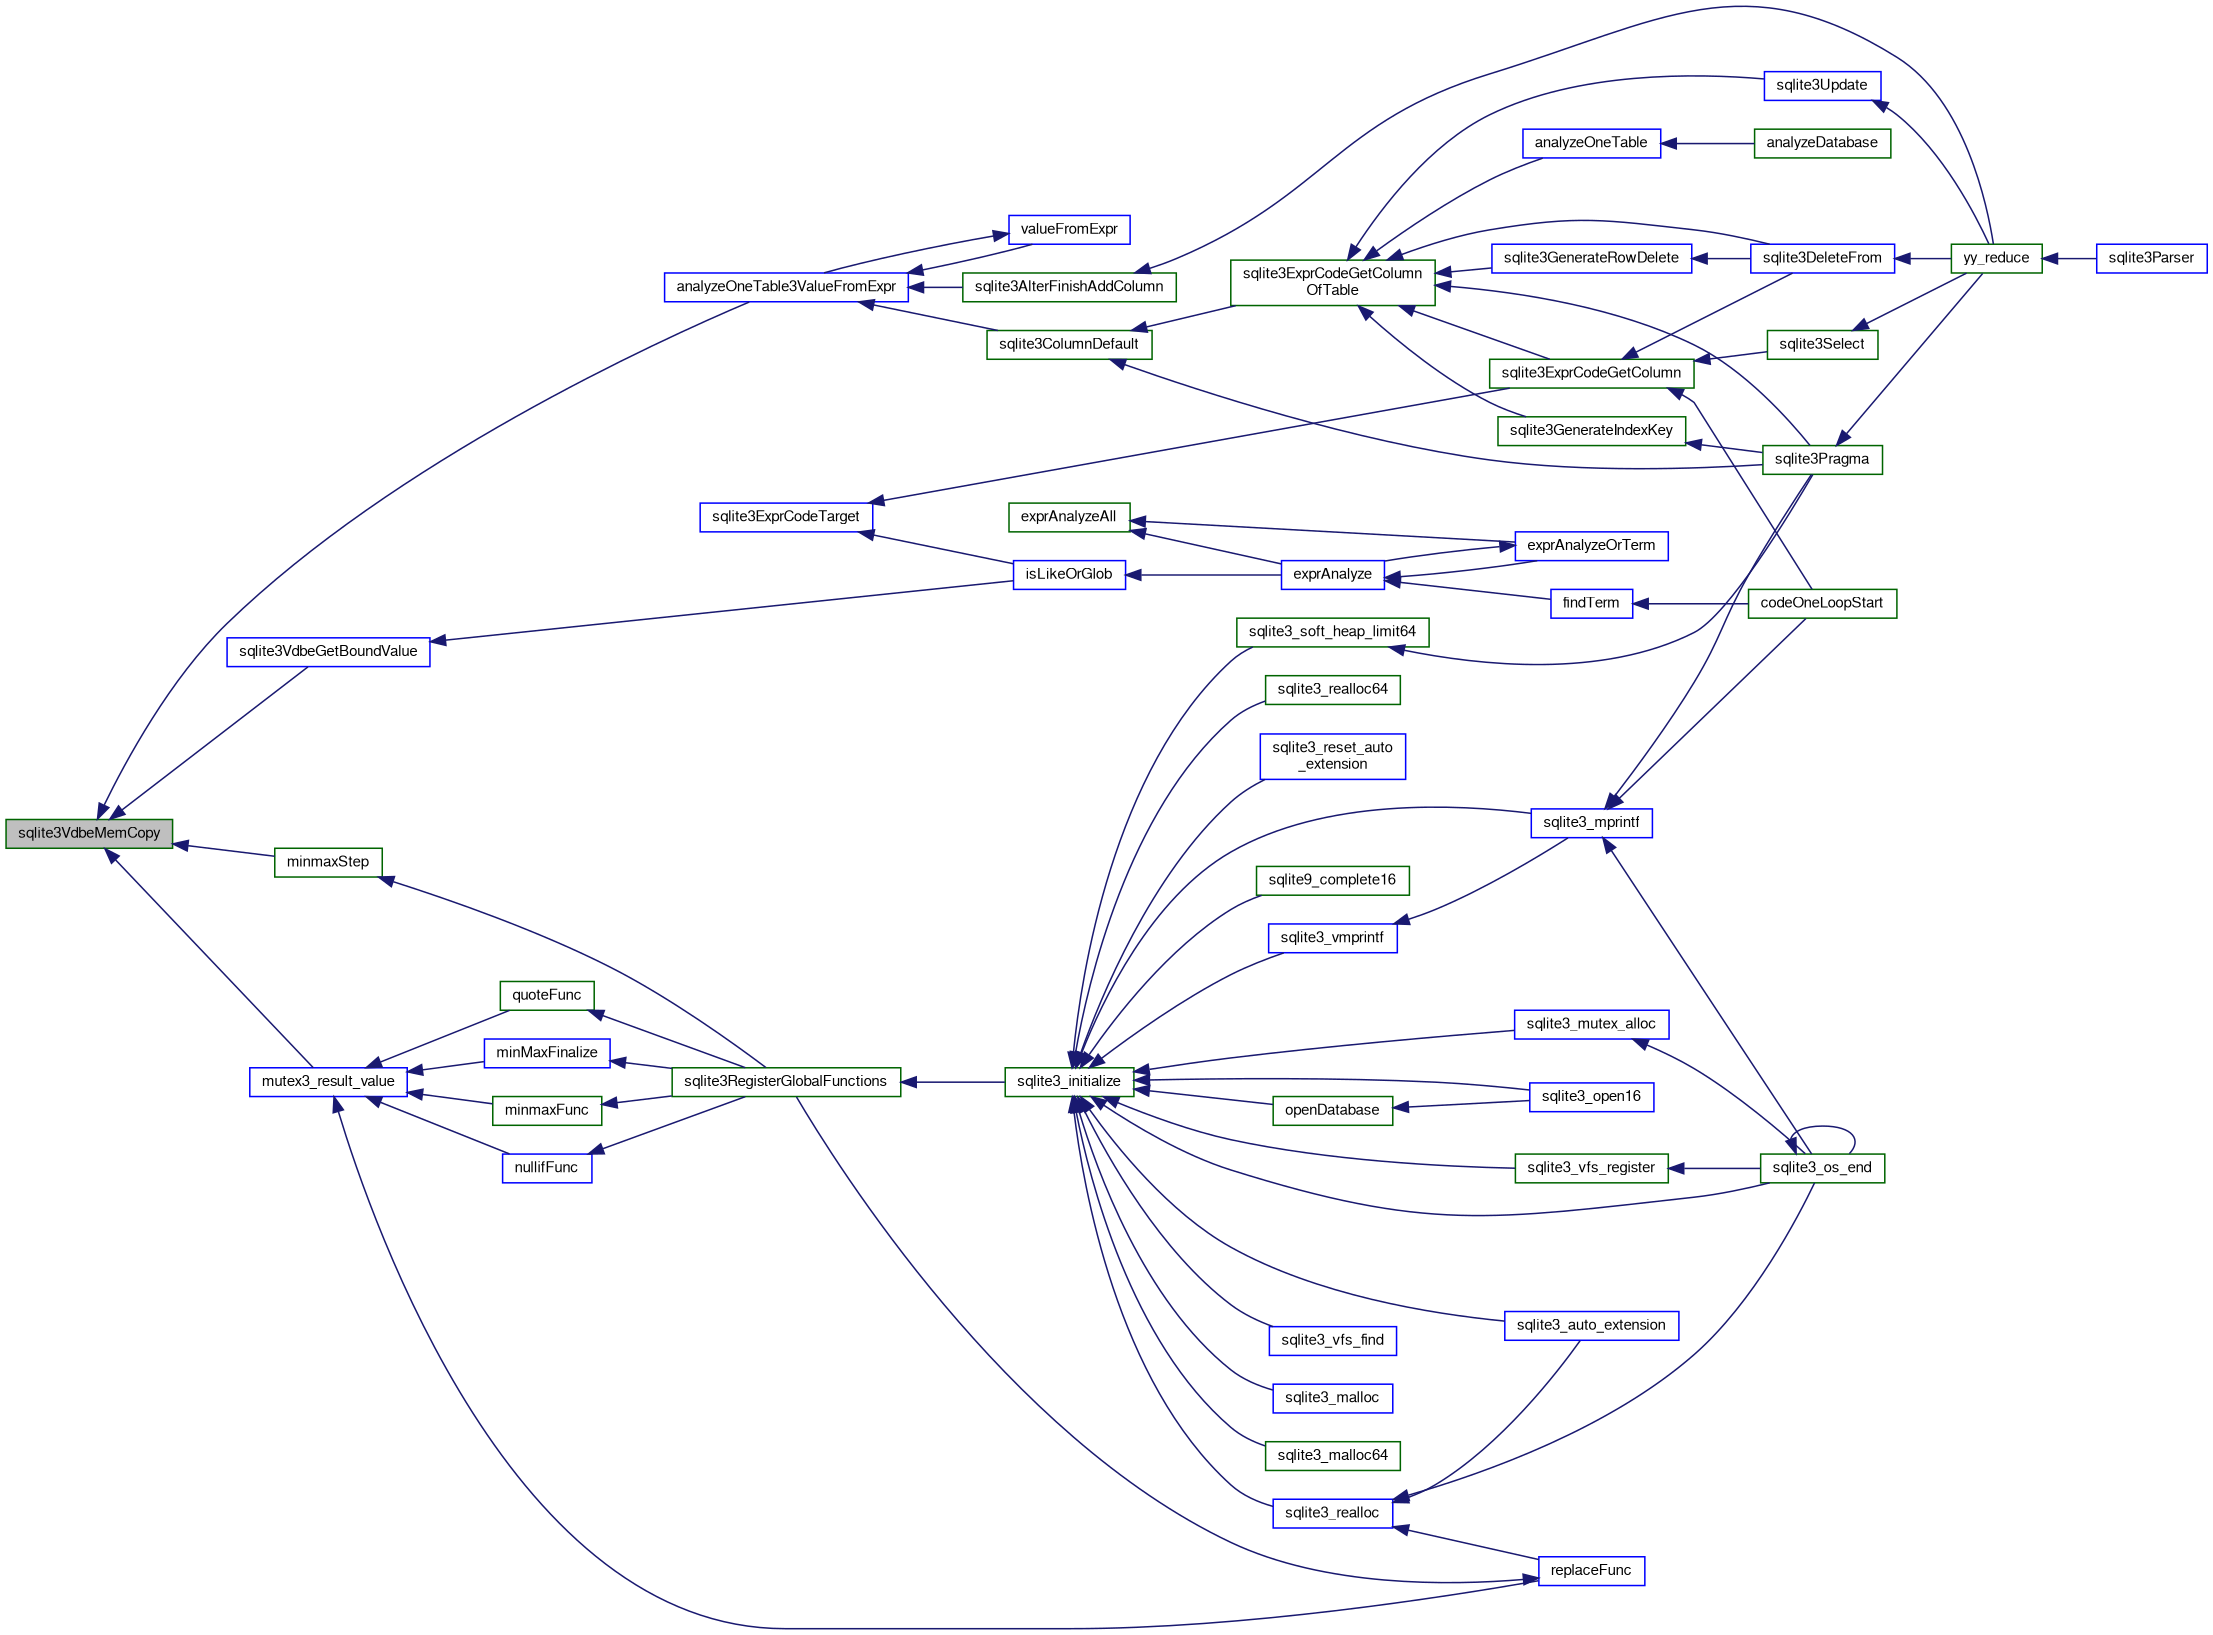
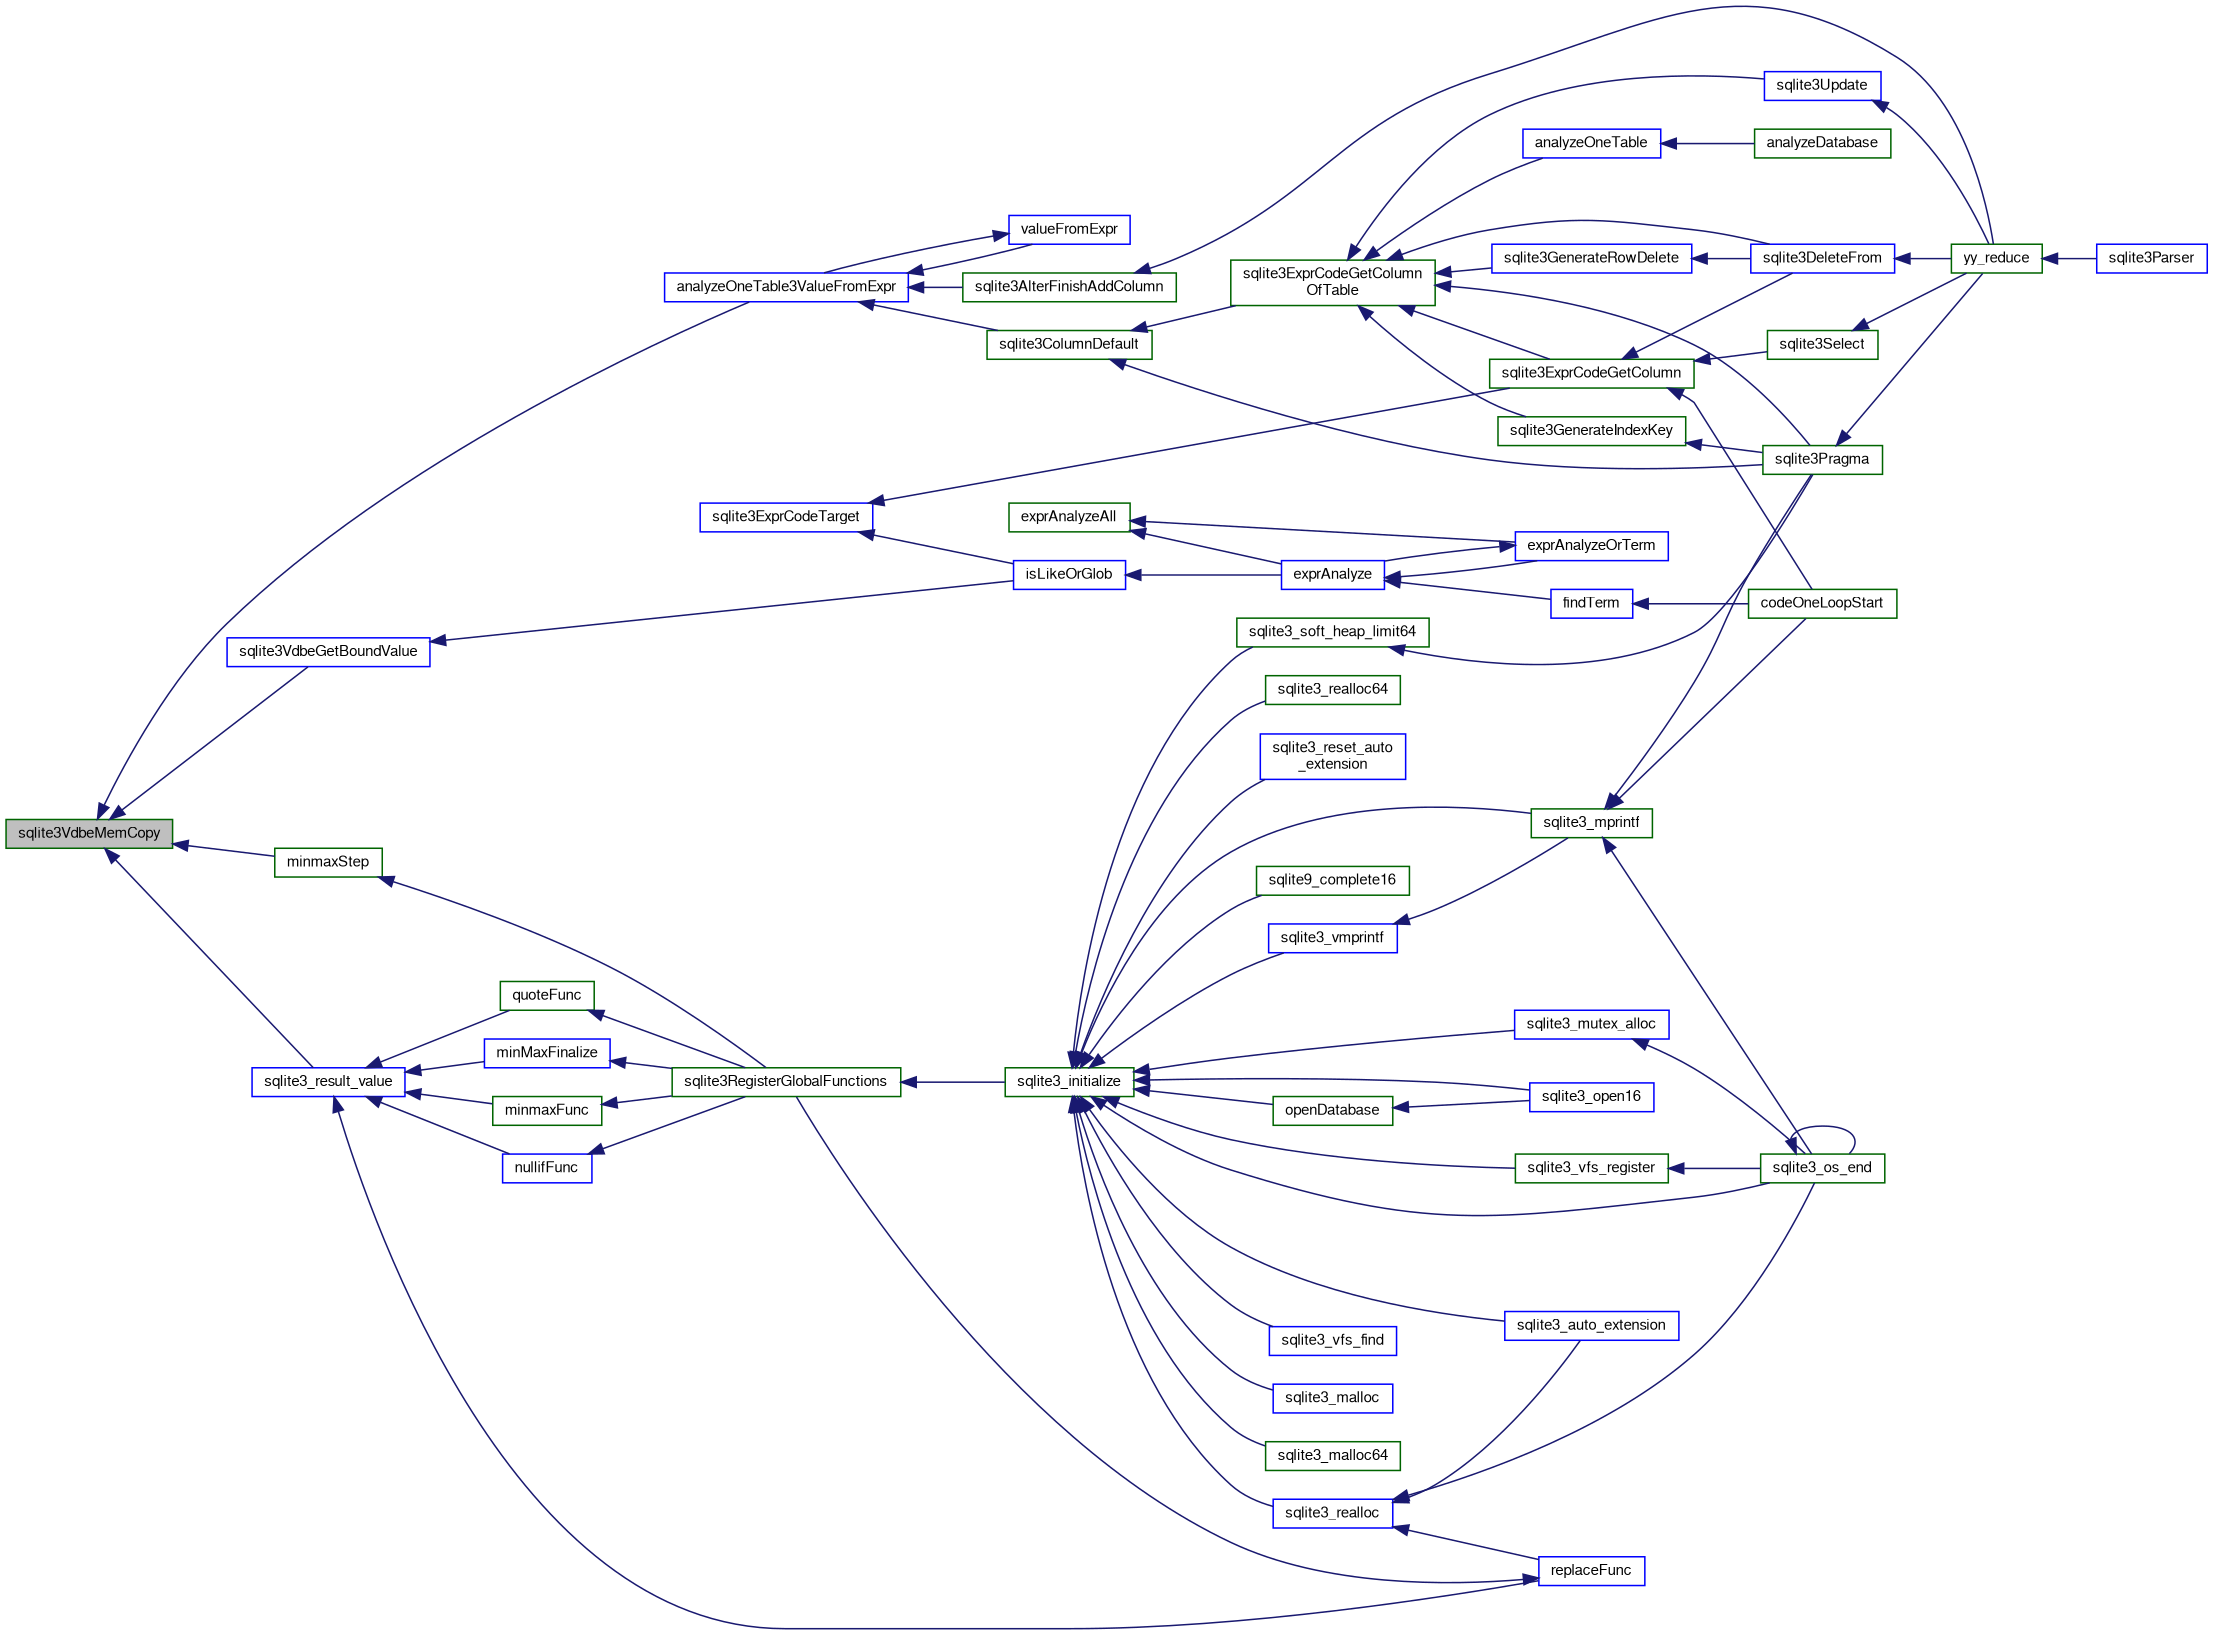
(1592, 823) -> (1592, 823)
(329, 1082) -> (329, 1082)
